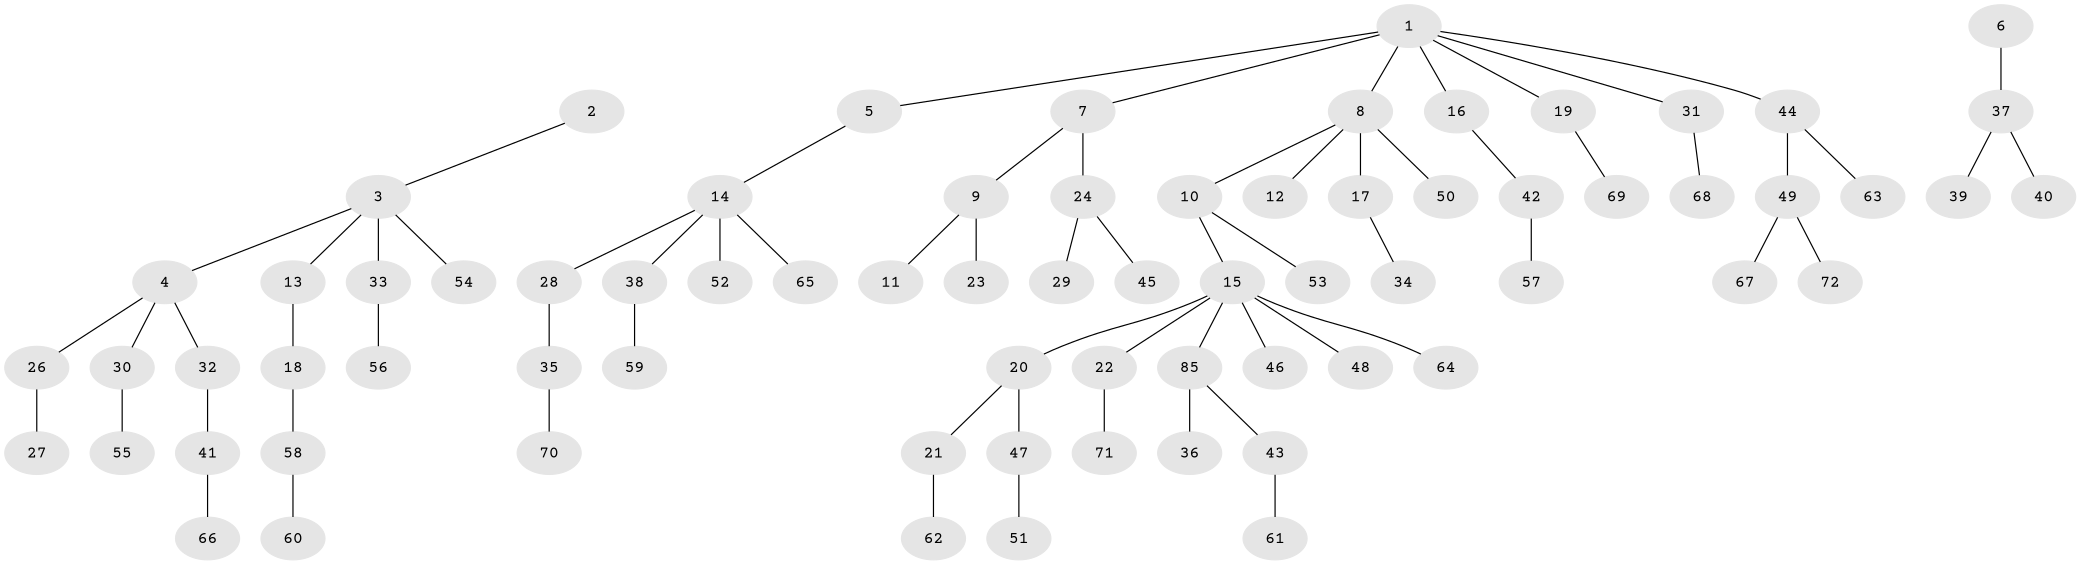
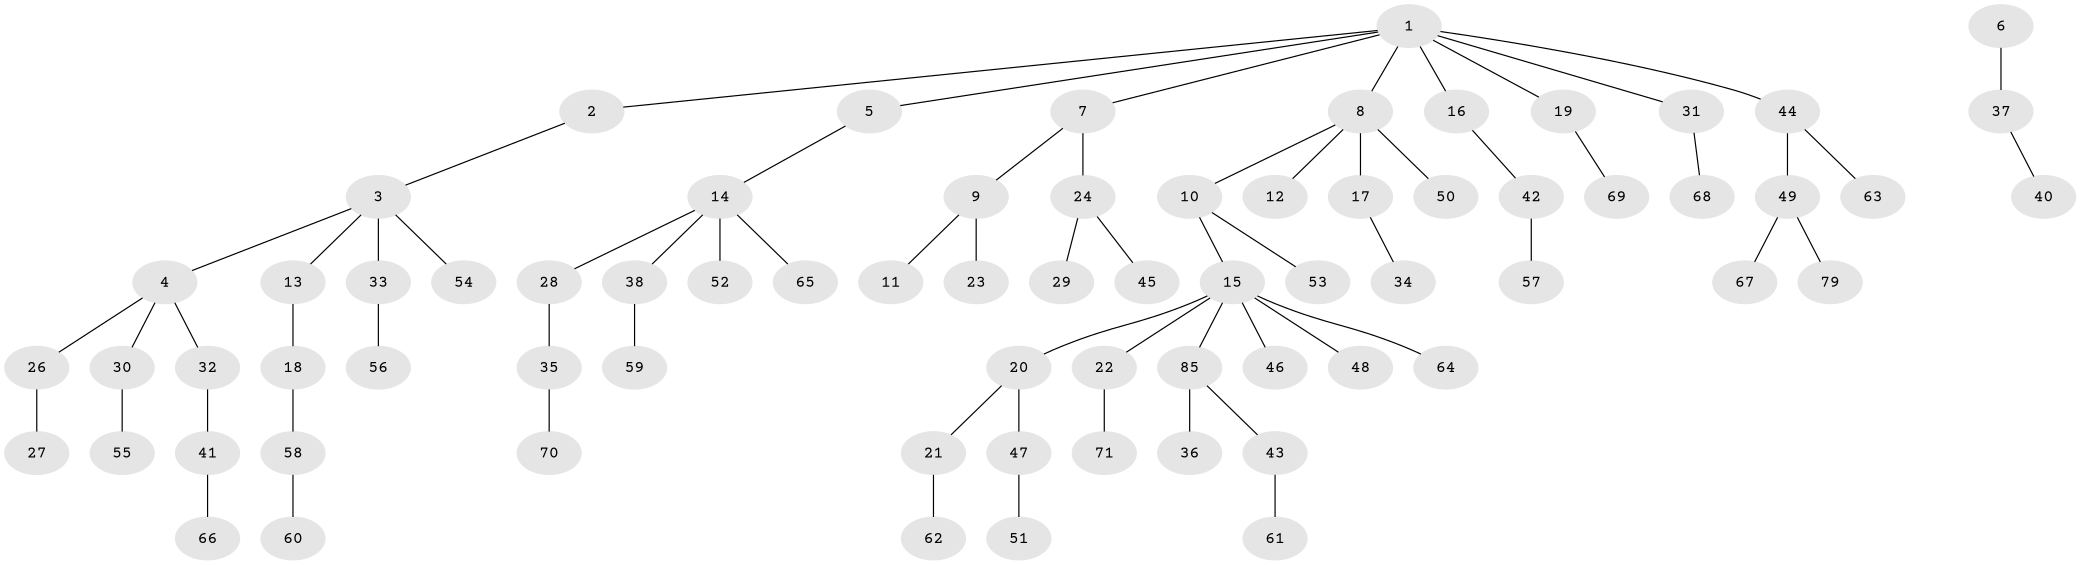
none -> (1000, 69)
(1958, 197) -> none
(1830, 282) -> (1830, 282)
